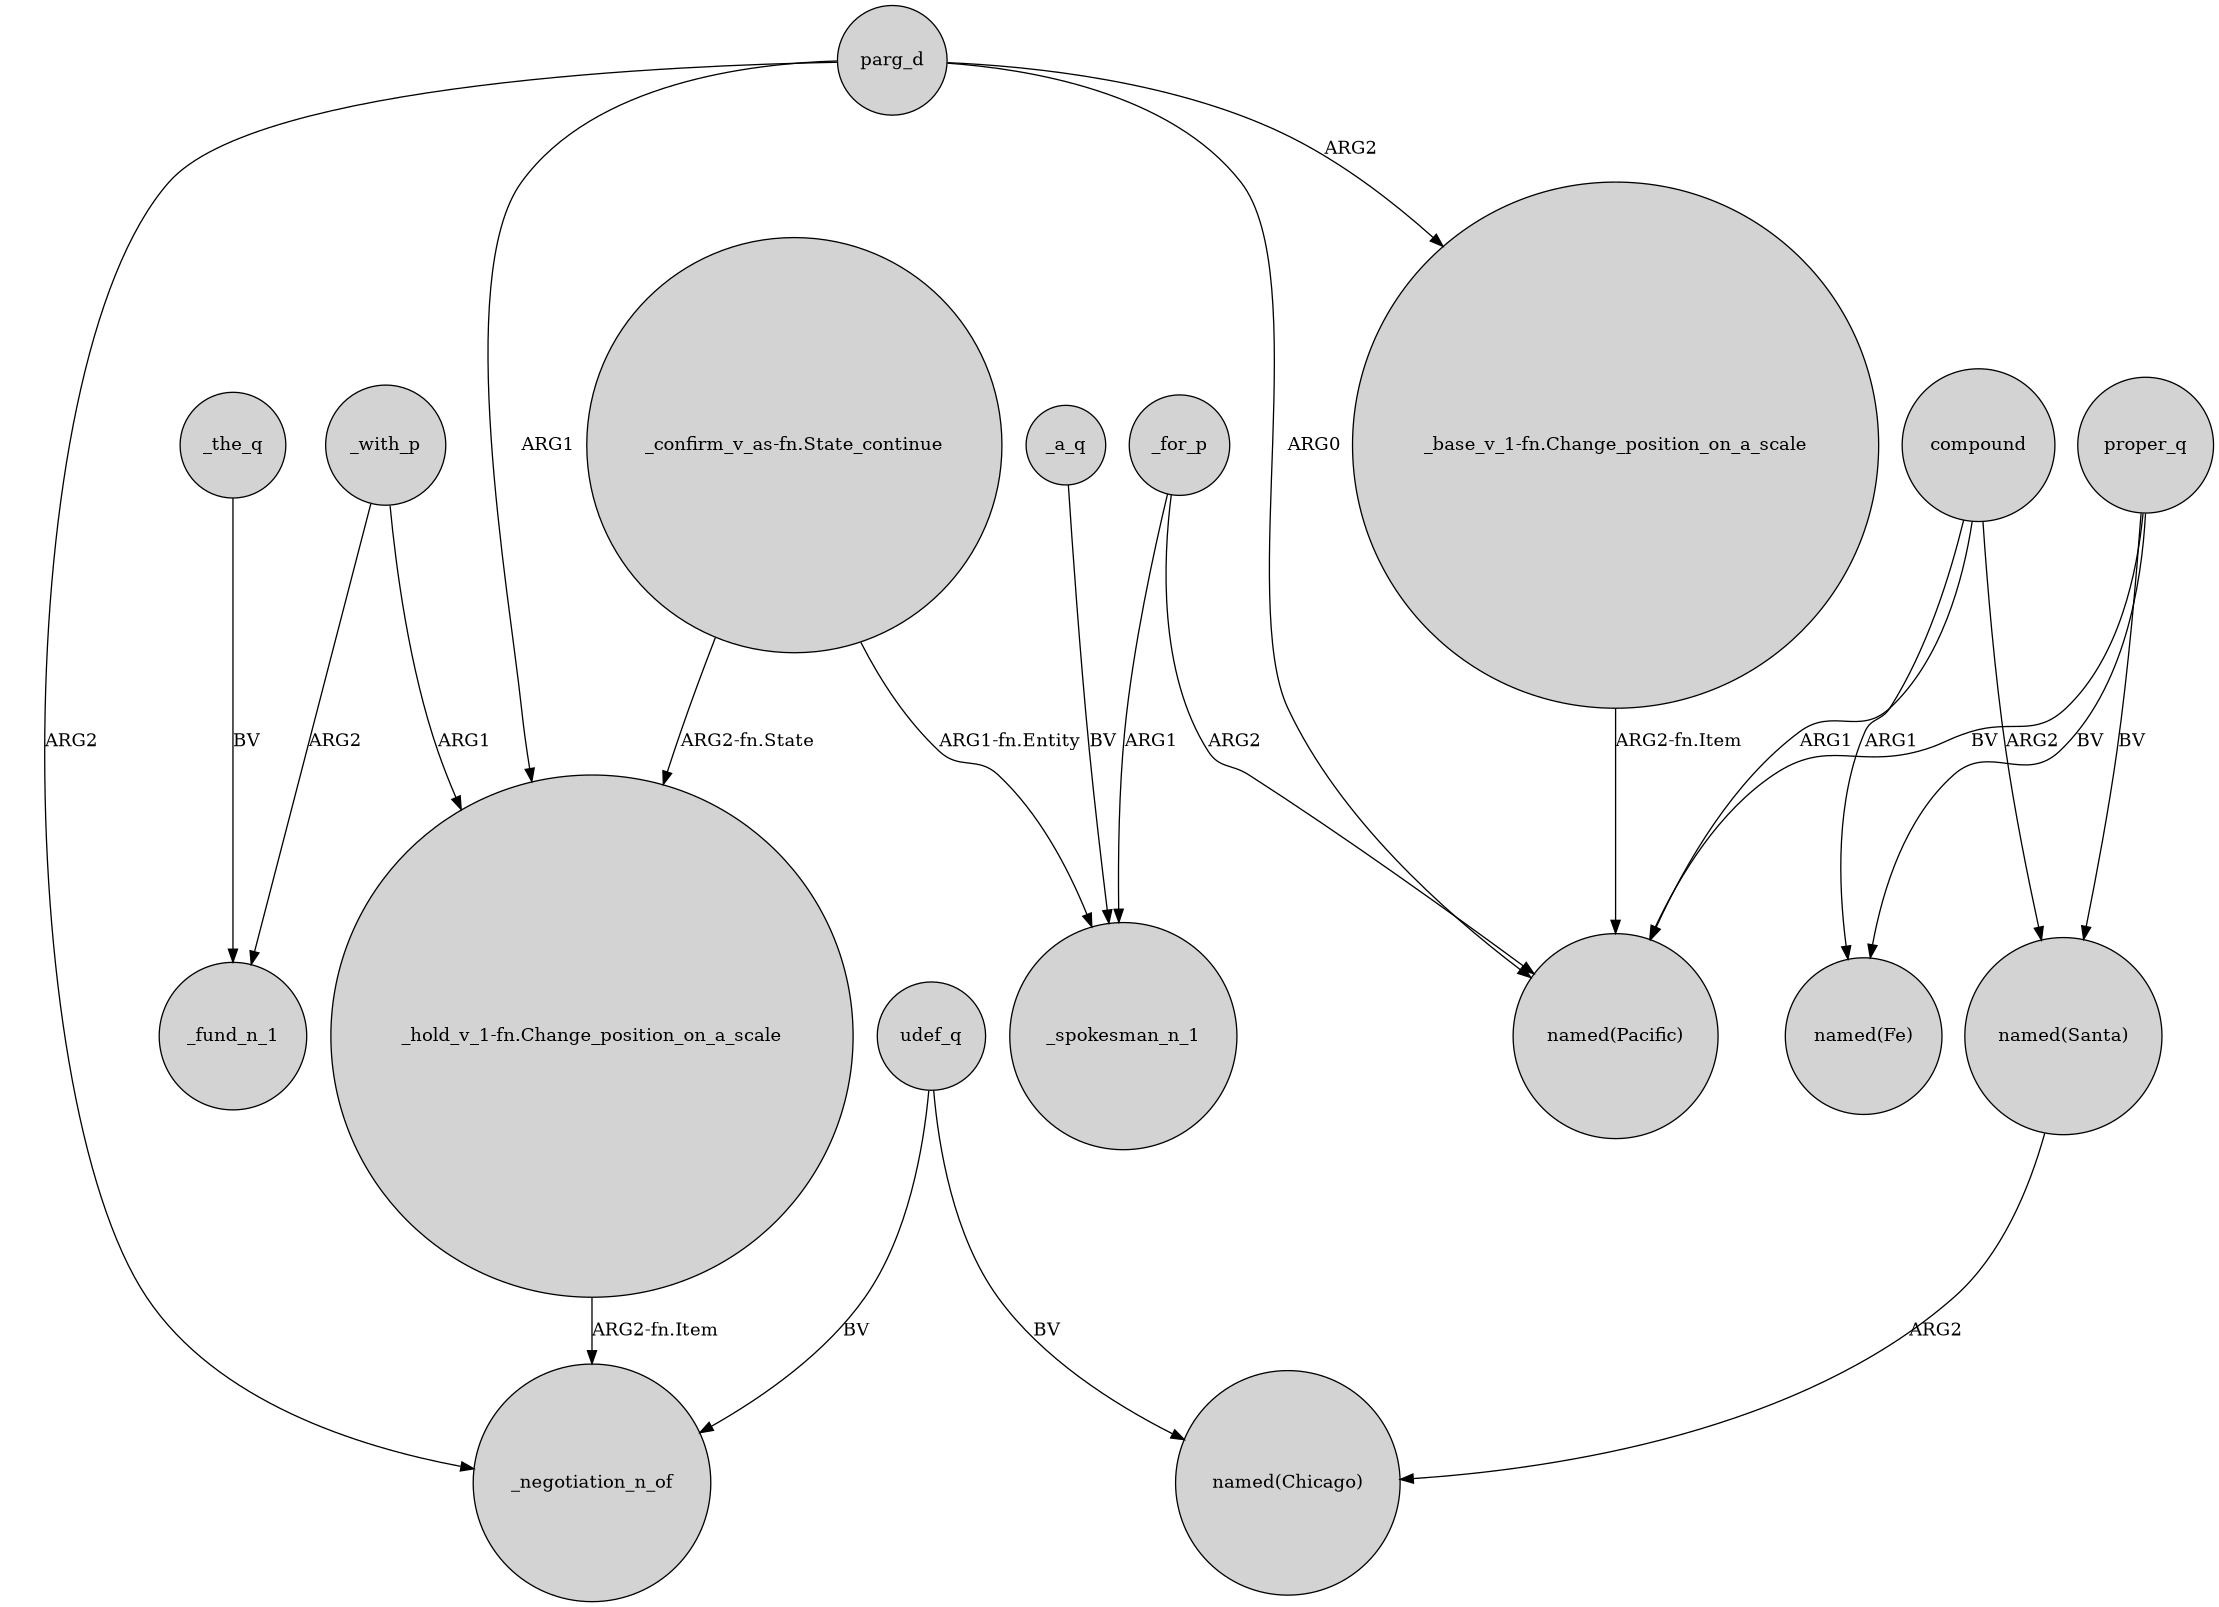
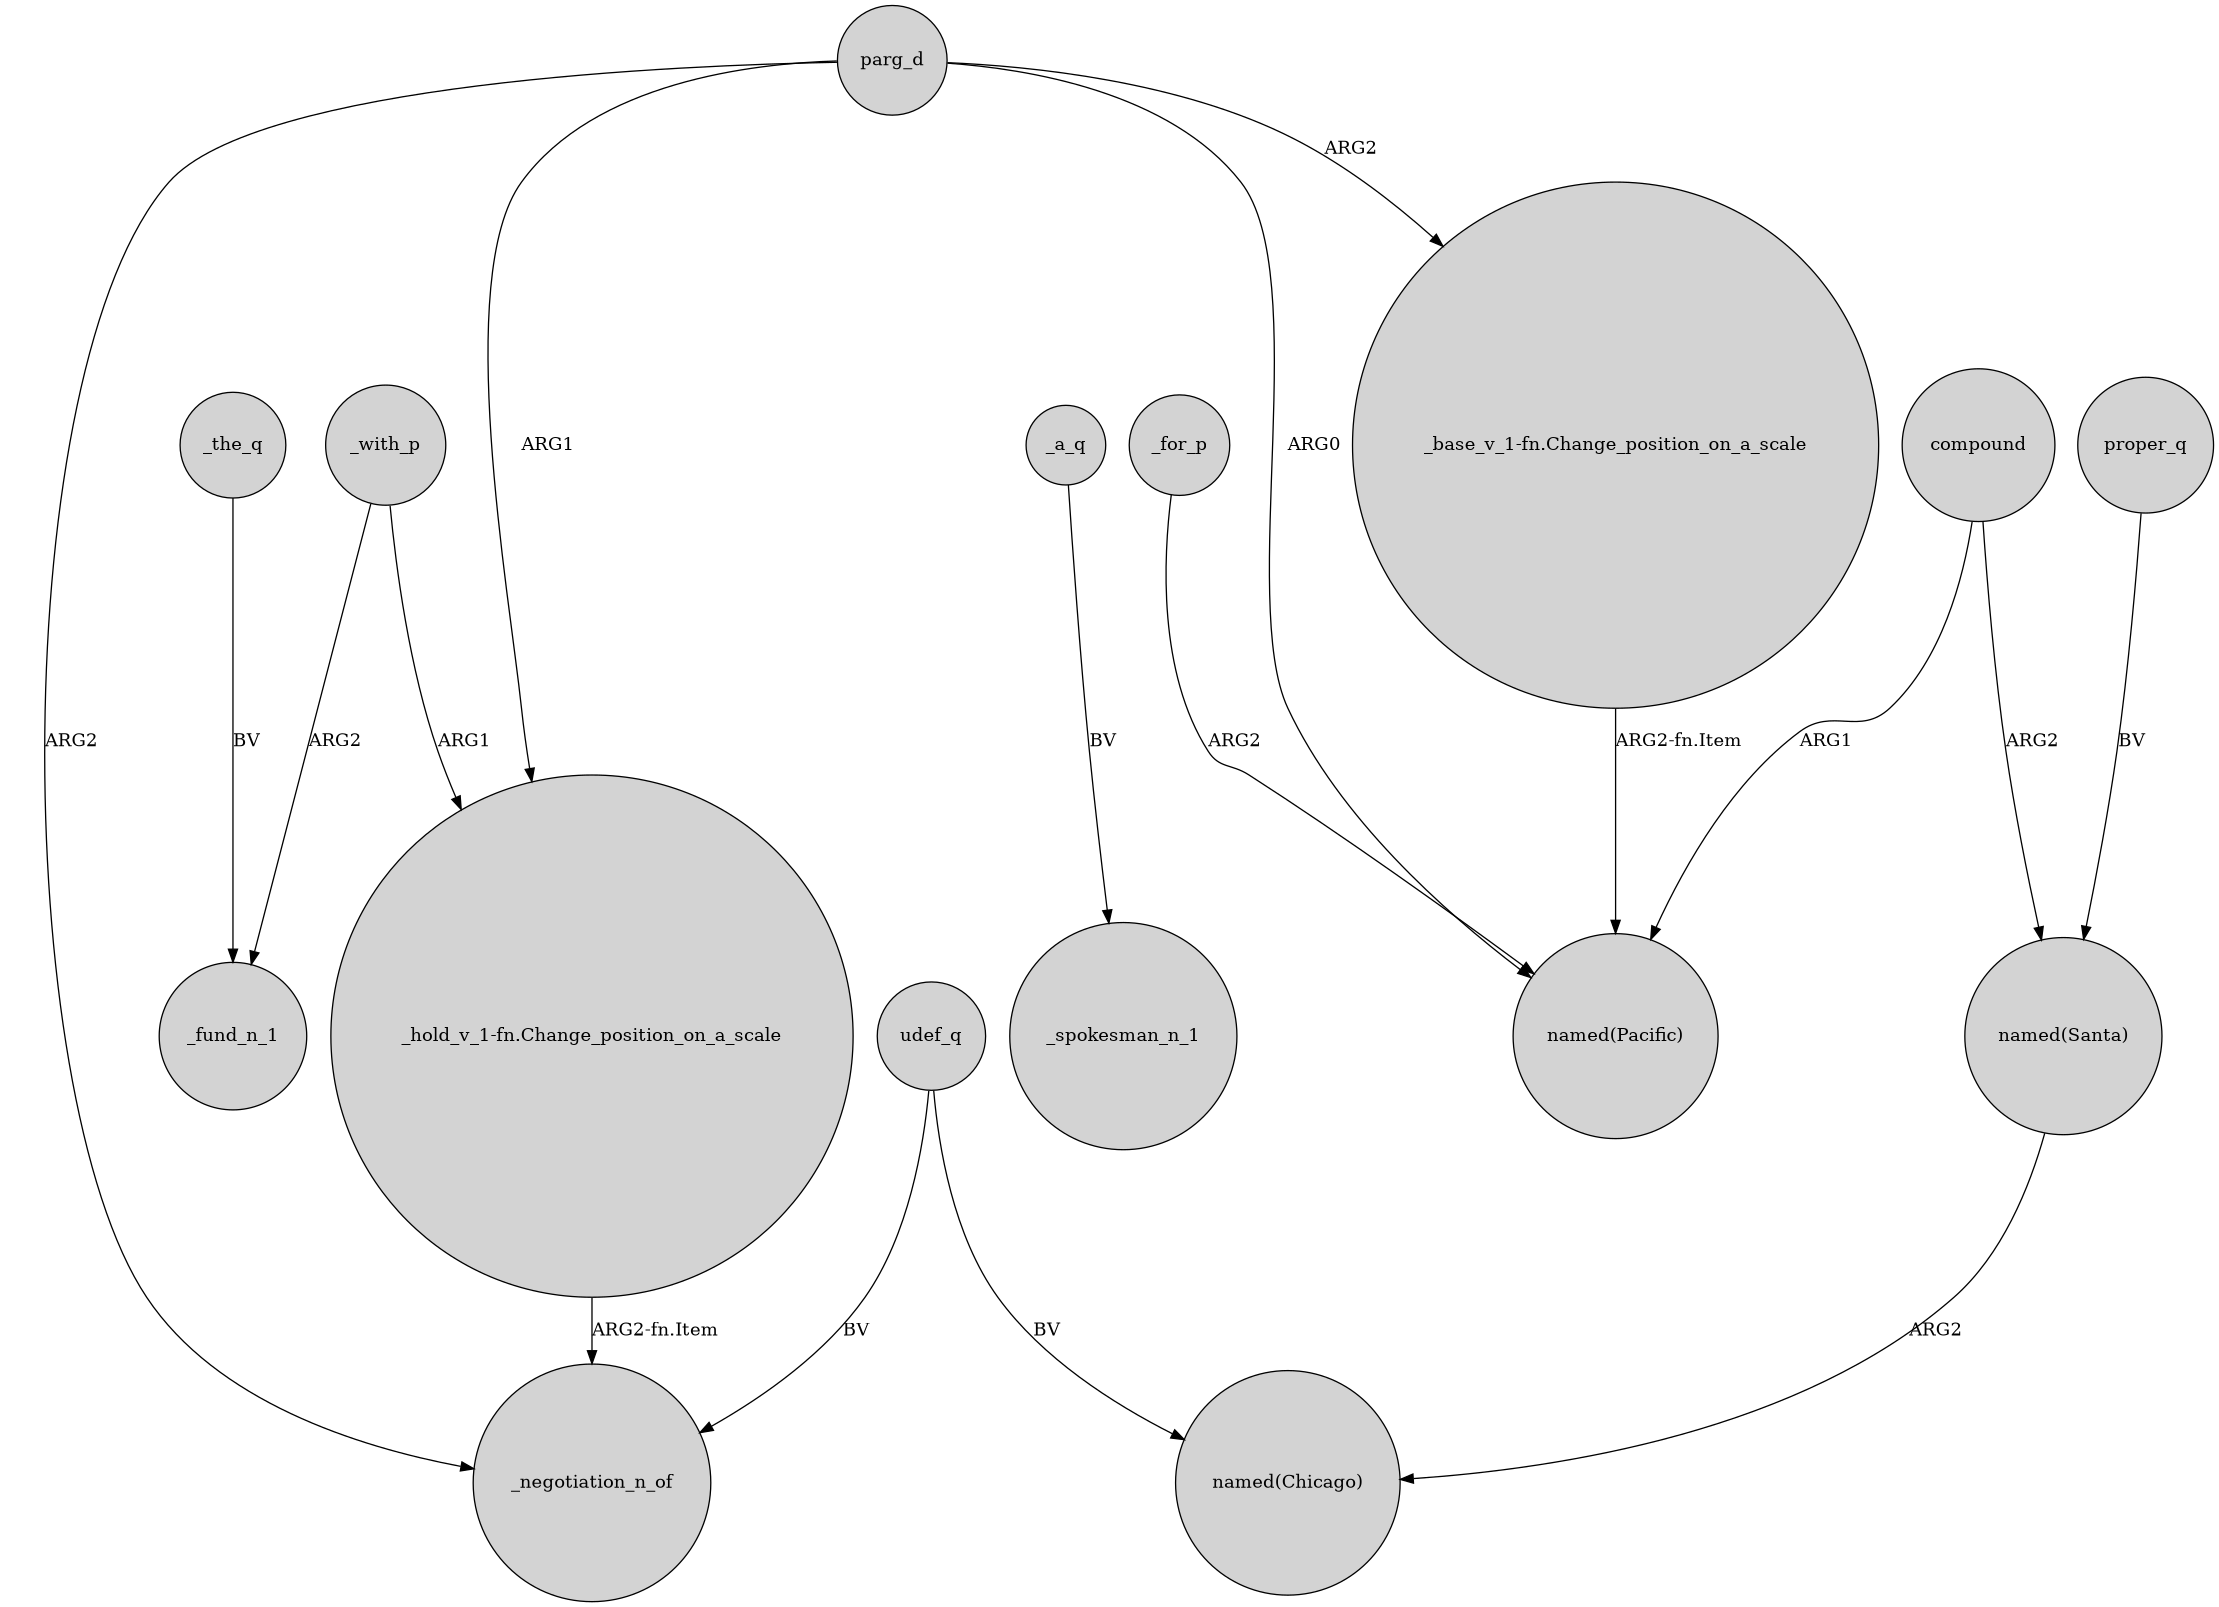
(794, 445) -> none
(1128, 700) -> none
(1931, 747) -> none
(1864, 1036) -> none
